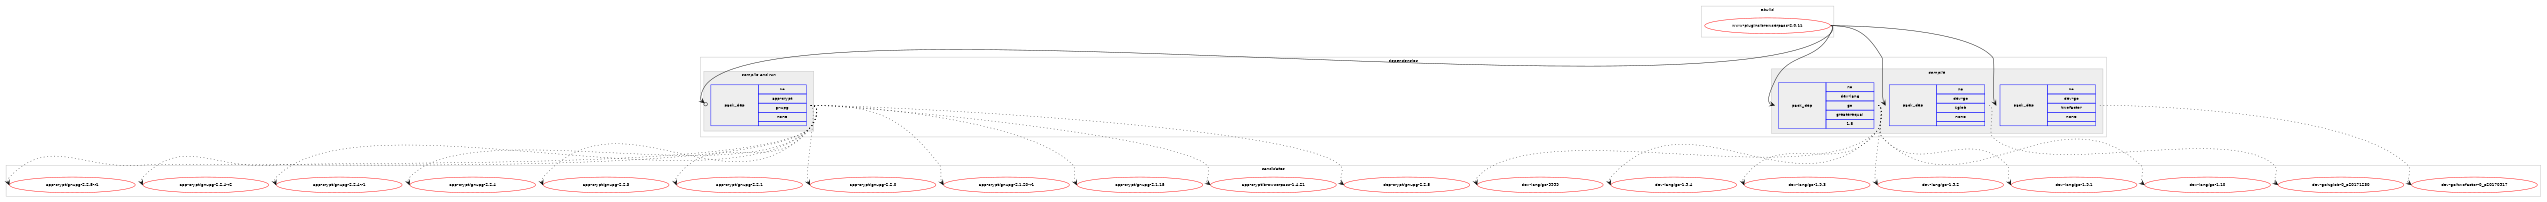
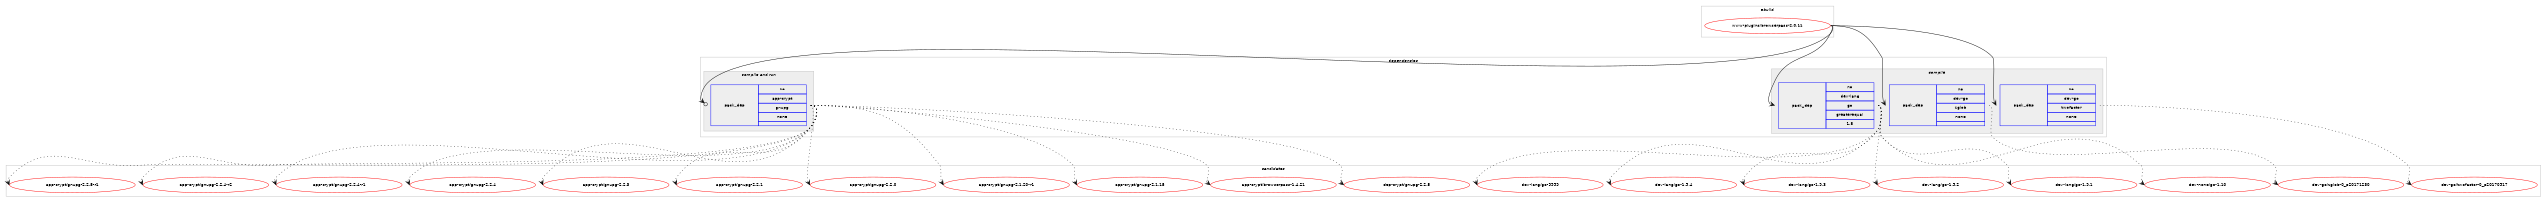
(2208, 185) -> (2208, 185)
